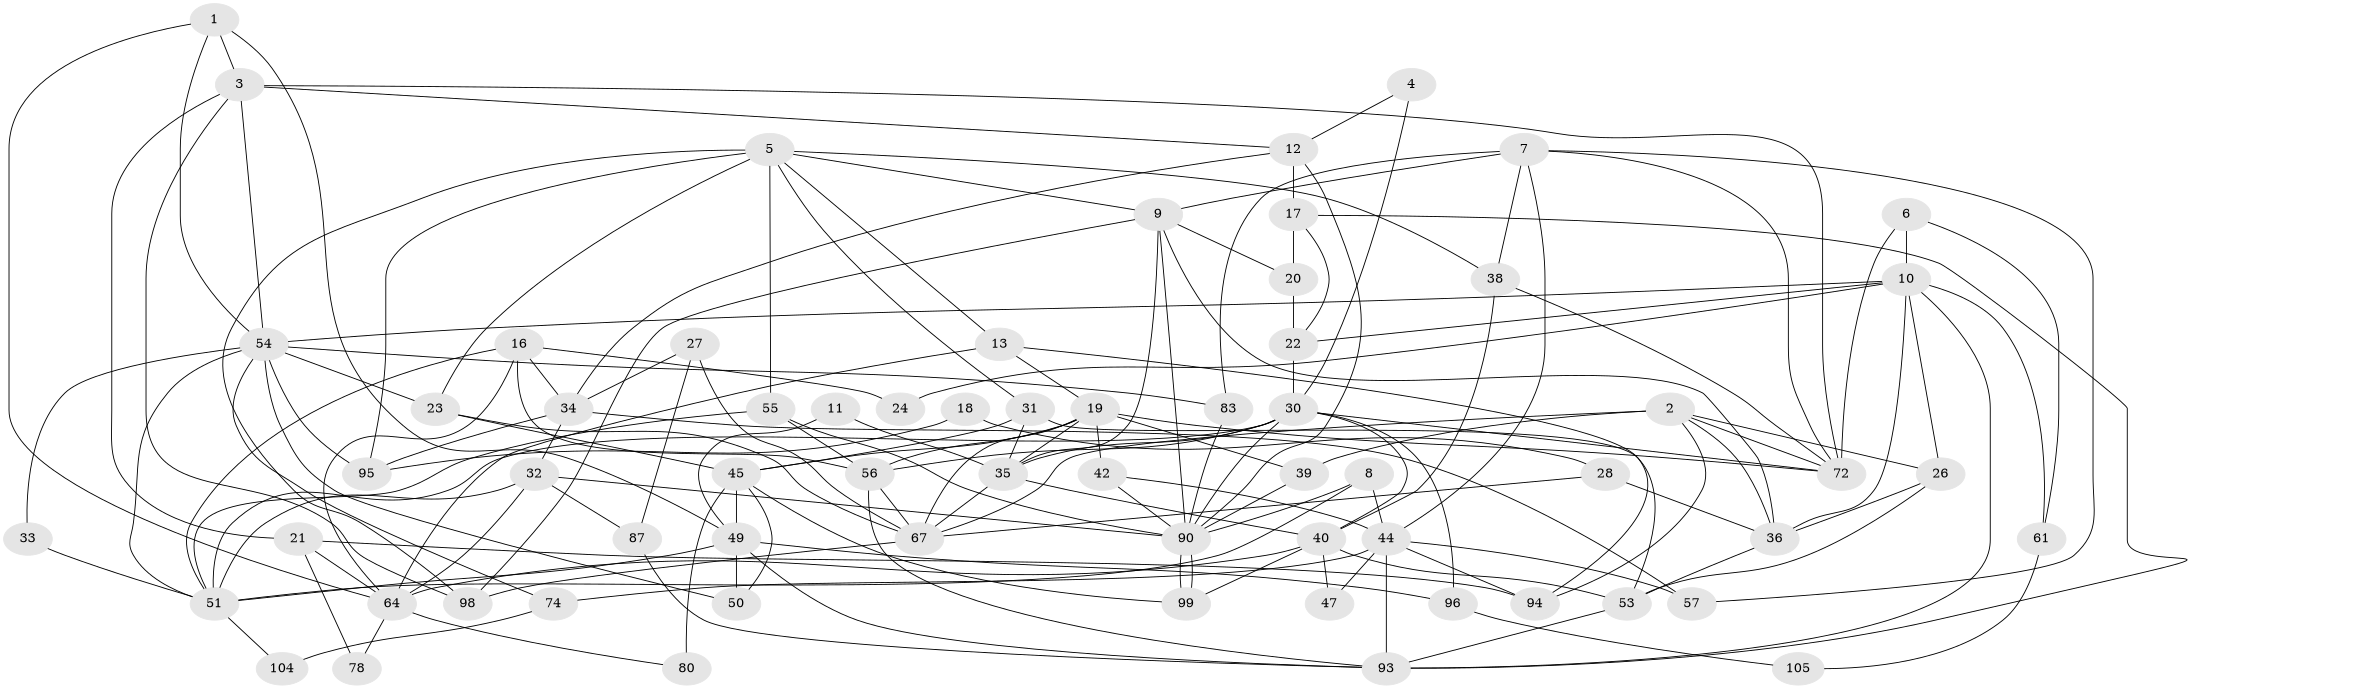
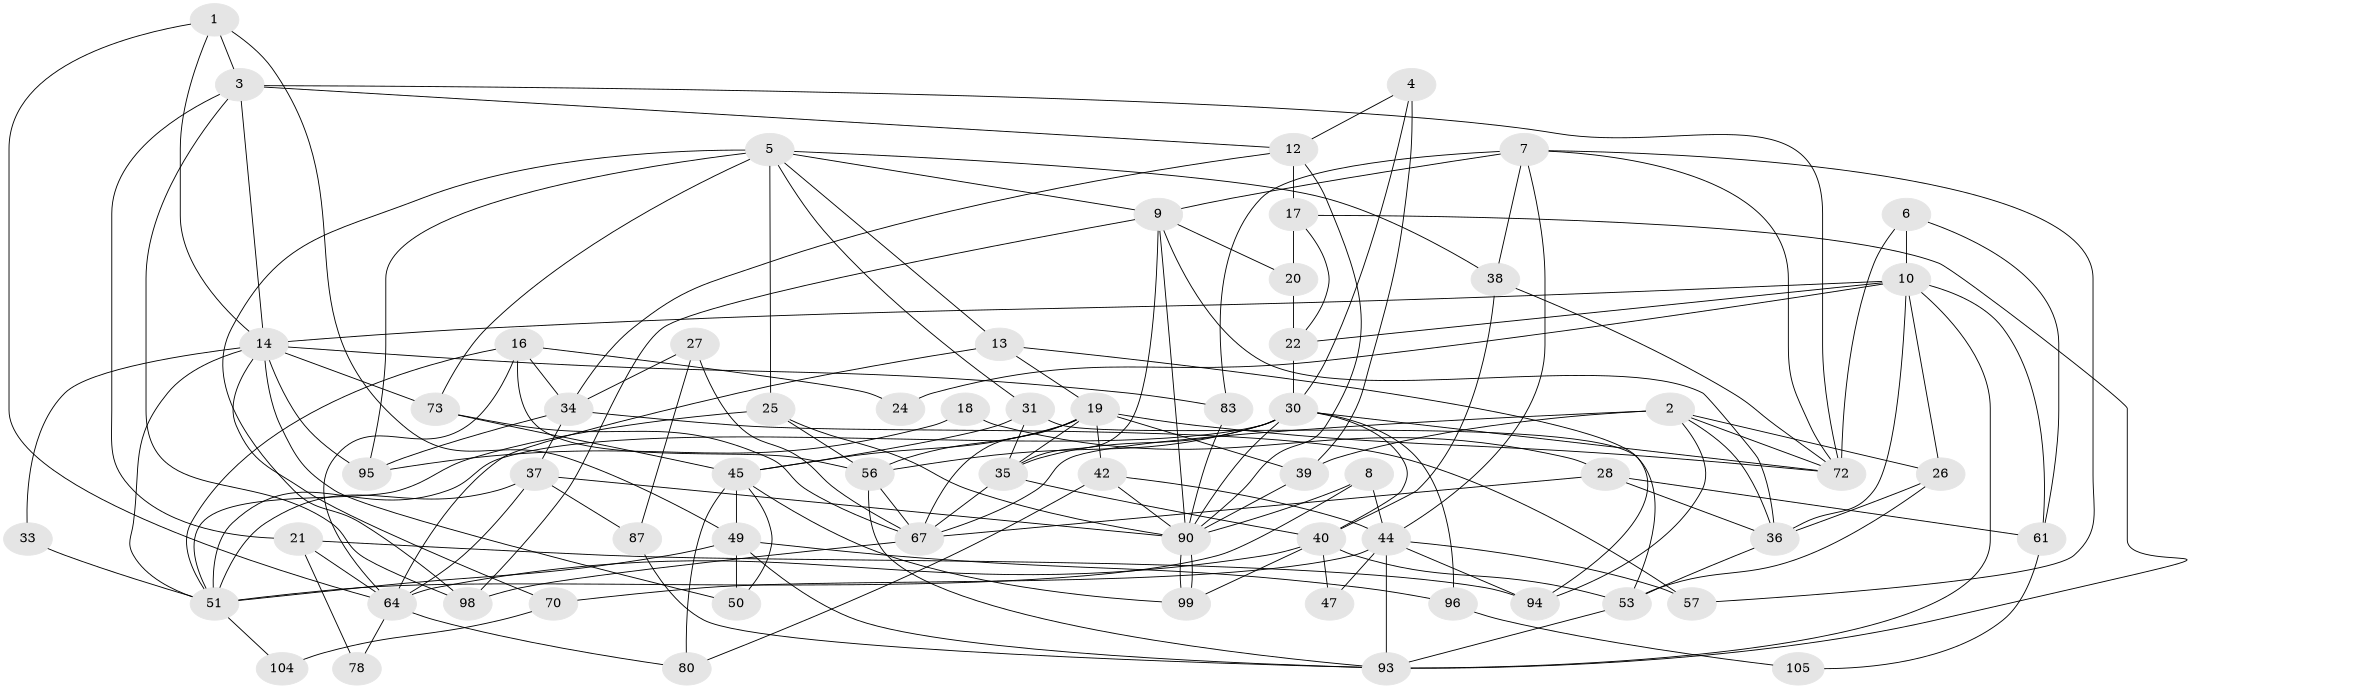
none -> (1390, 289)
(264, 344) -> (264, 344)
(435, 409) -> (435, 409)
(771, 409) -> (771, 409)
(836, 409) -> none
(535, 474) -> (535, 474)
none -> (1824, 507)
none -> (871, 592)
(553, 604) -> (553, 604)
